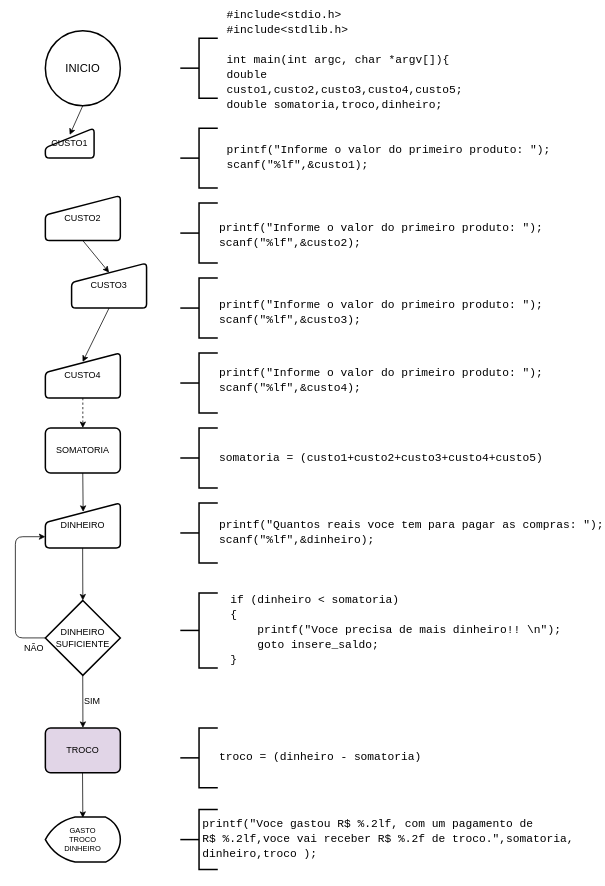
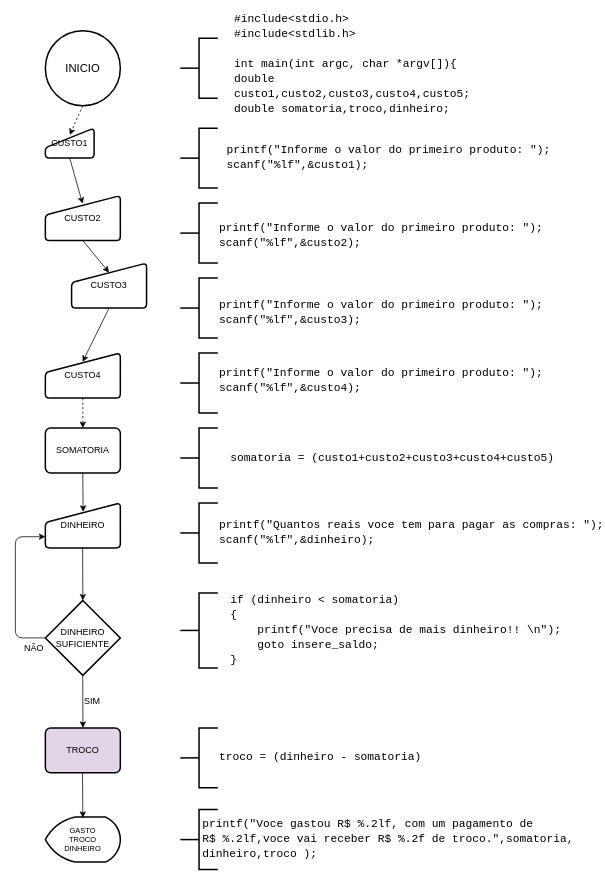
(338, 60) -> (345, 64)
(77, 118) -> (77, 118)
none -> (76, 178)
(402, 458) -> (413, 458)
